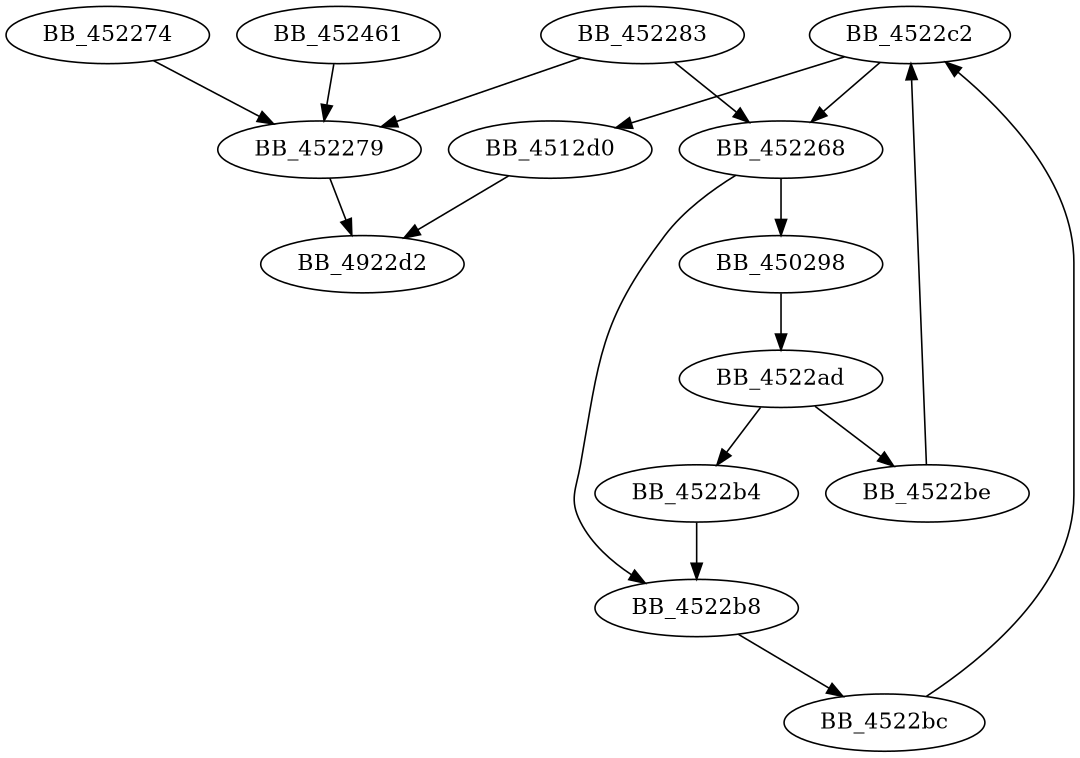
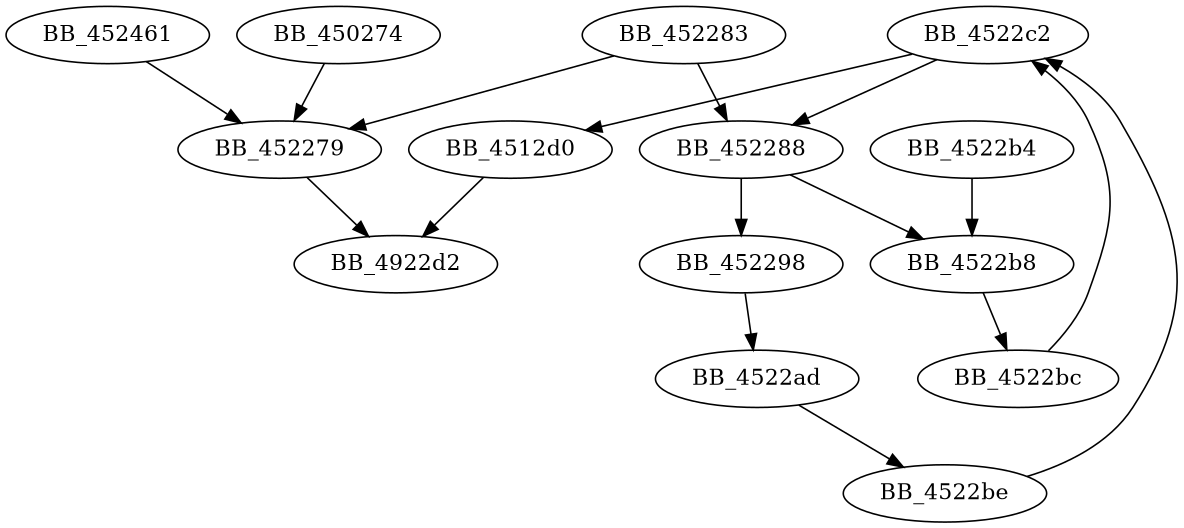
(108, 35) -> (339, 35)
(781, 150) -> (741, 150)
(781, 264) -> (741, 264)
(744, 430) -> none
